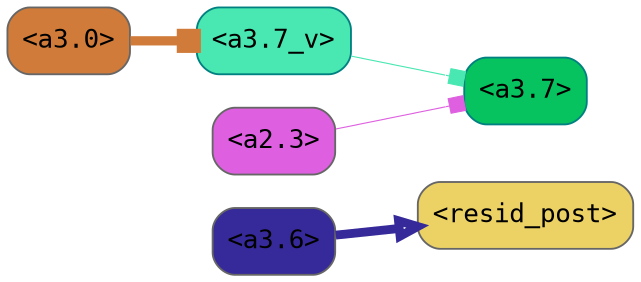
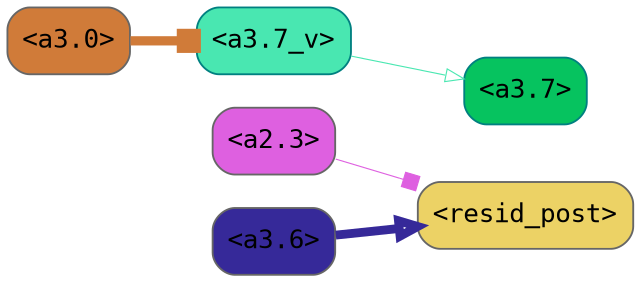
(398, 66) -> (398, 66)
(391, 118) -> (368, 169)
